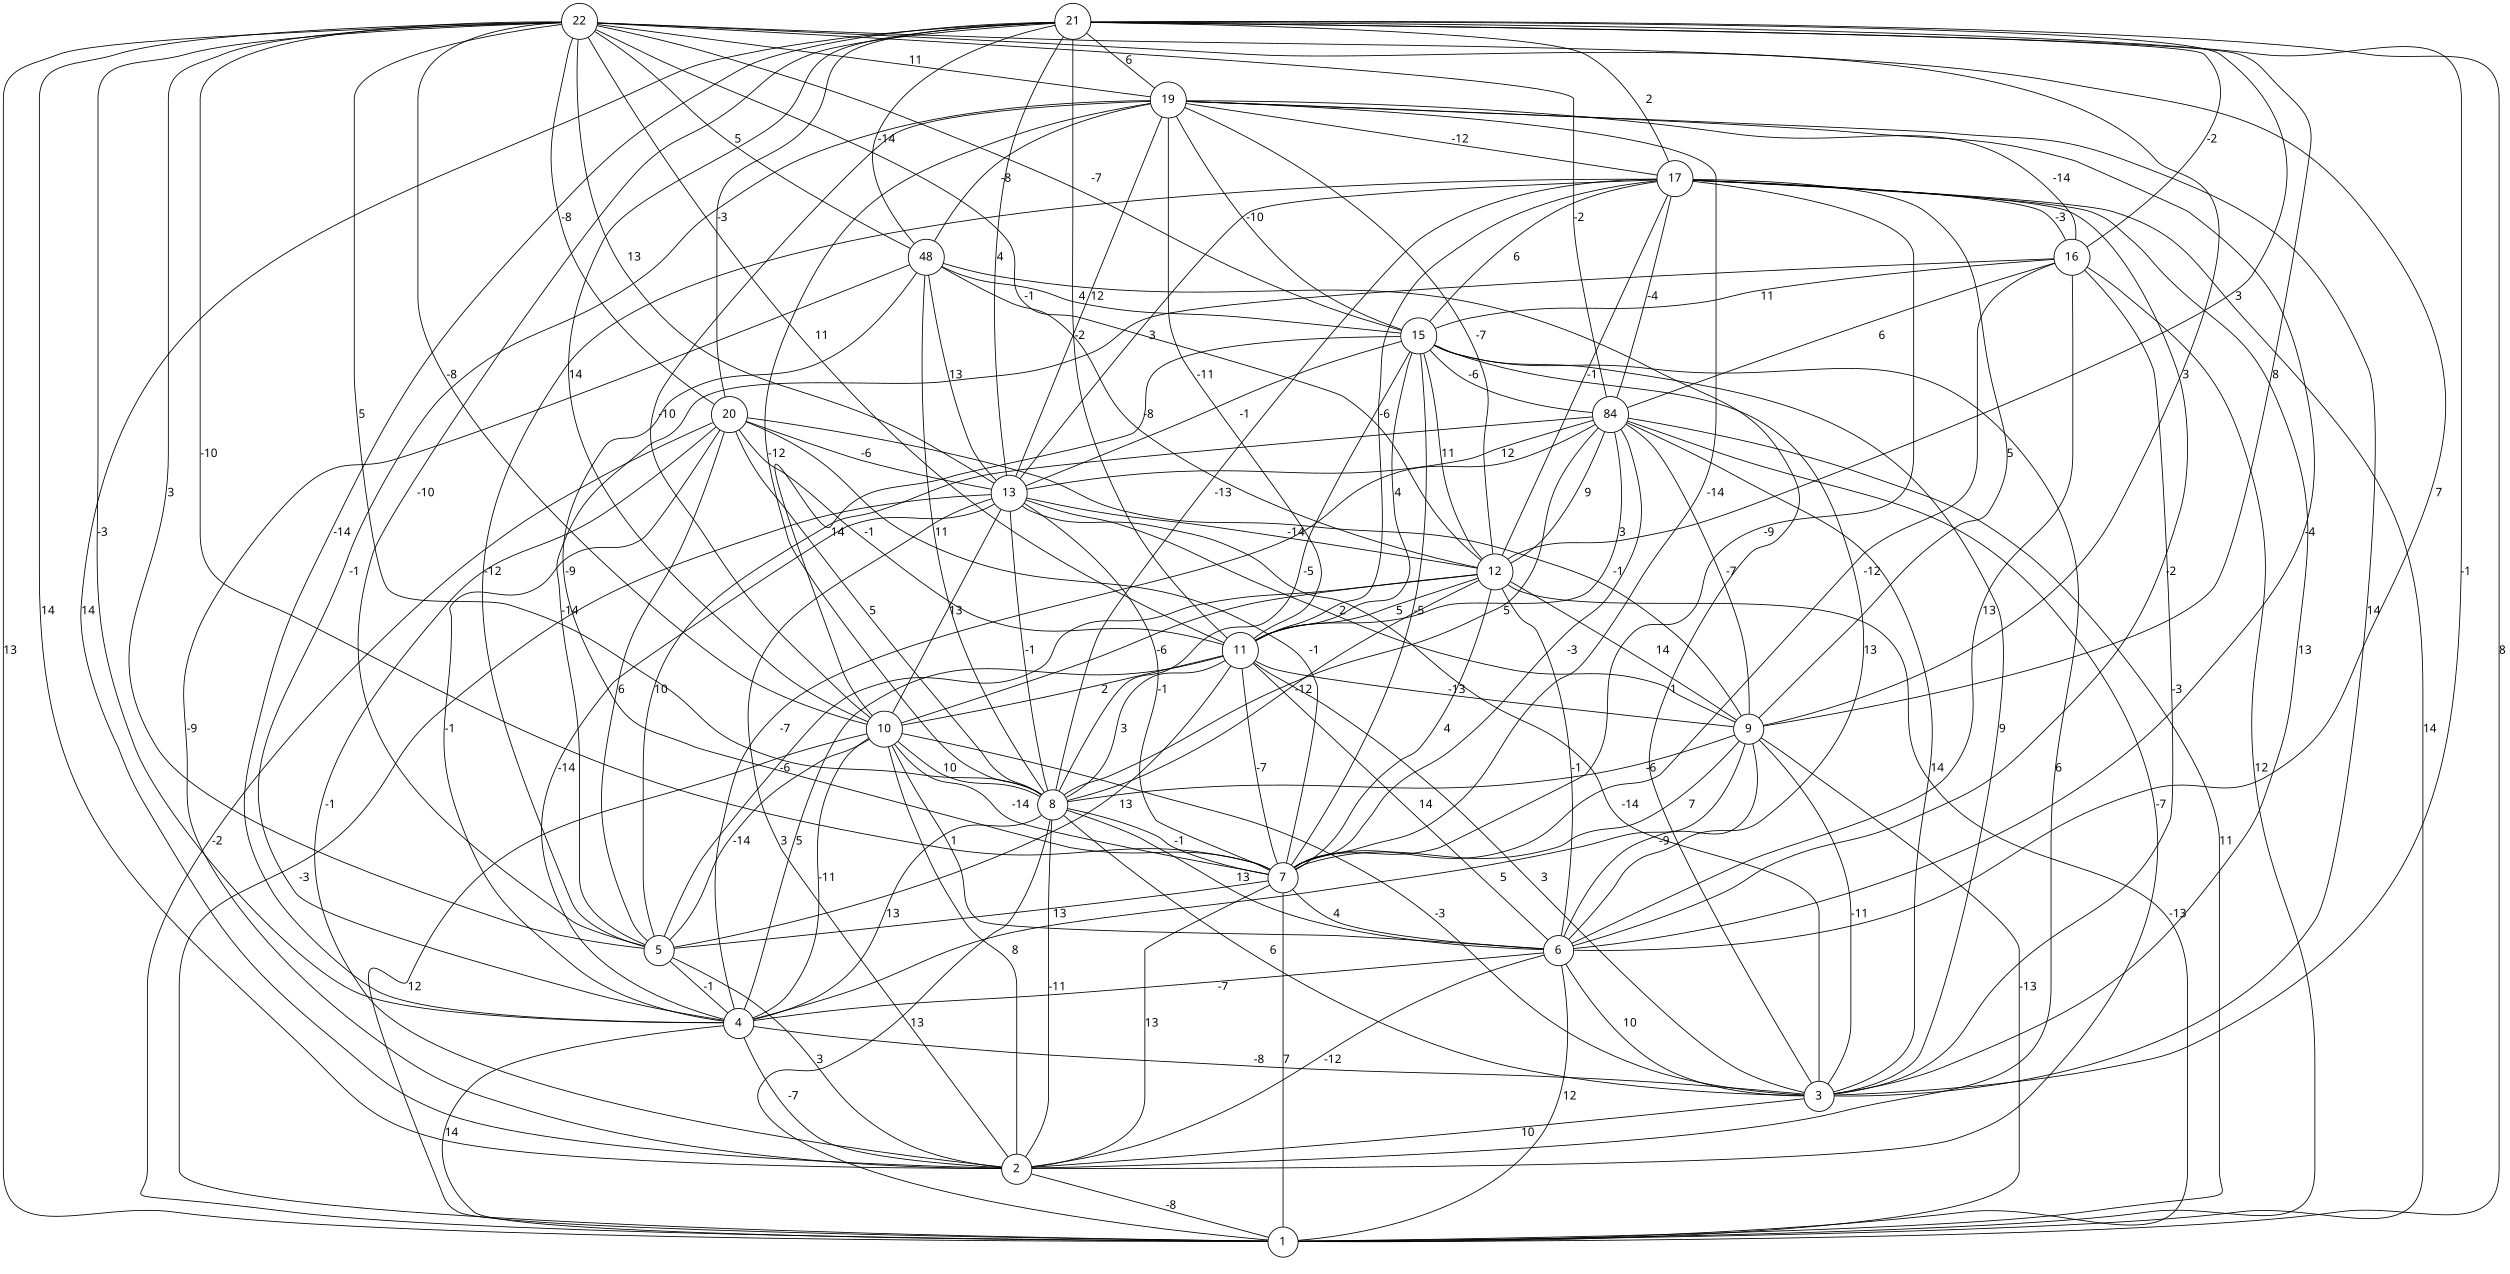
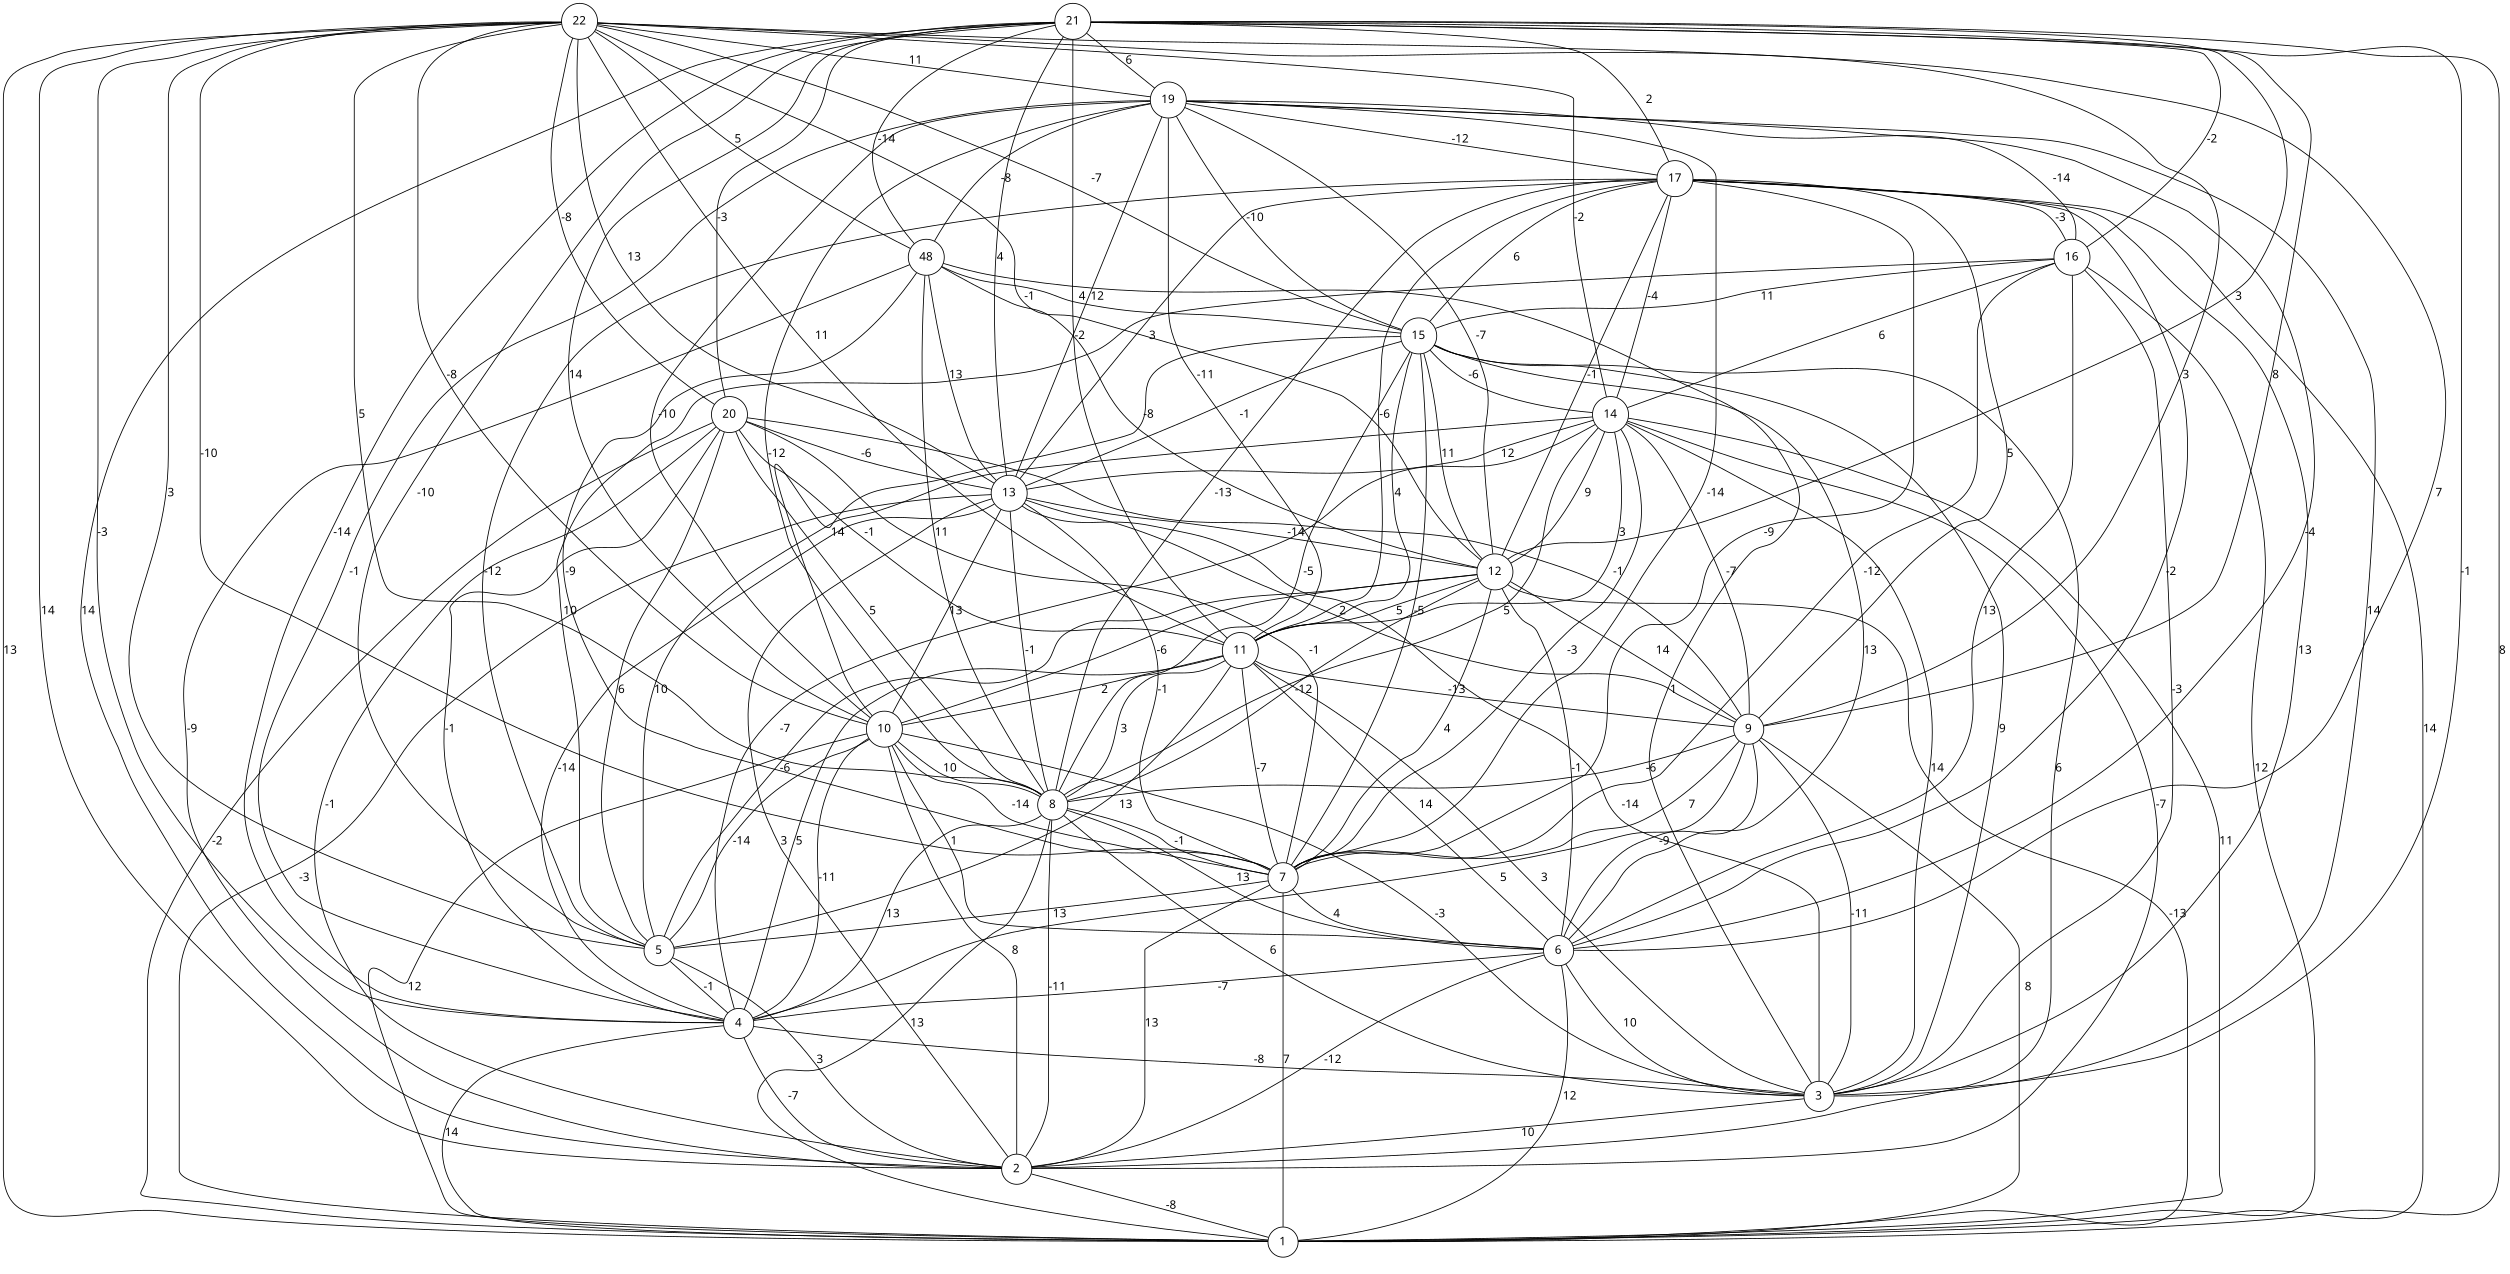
(1611, 415) -> (1611, 415)
(570, 611) -> (570, 611)
(2028, 987) -> (2028, 987)
